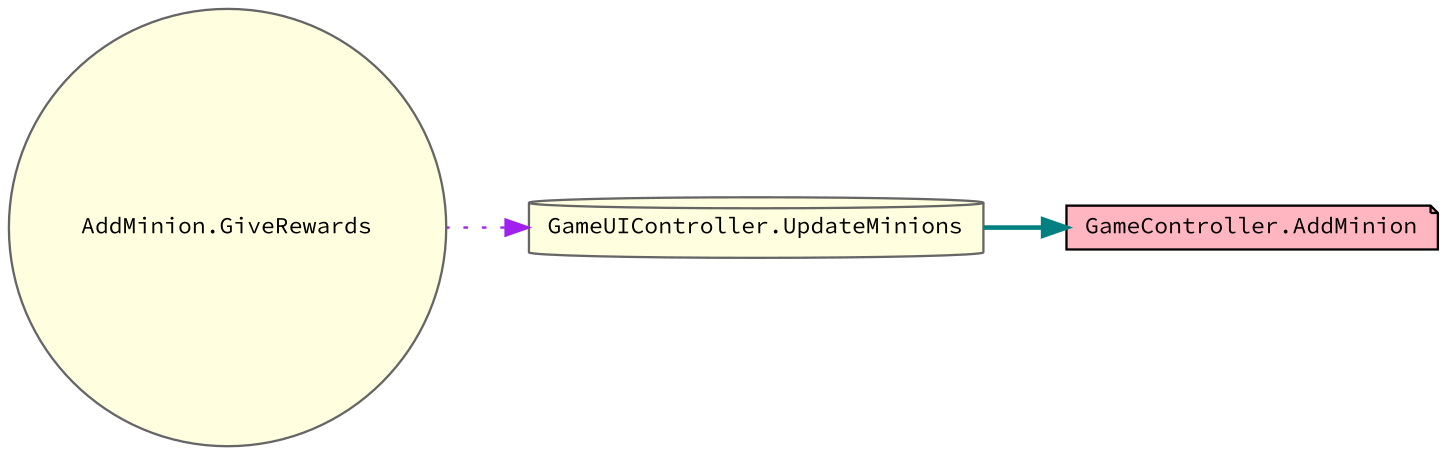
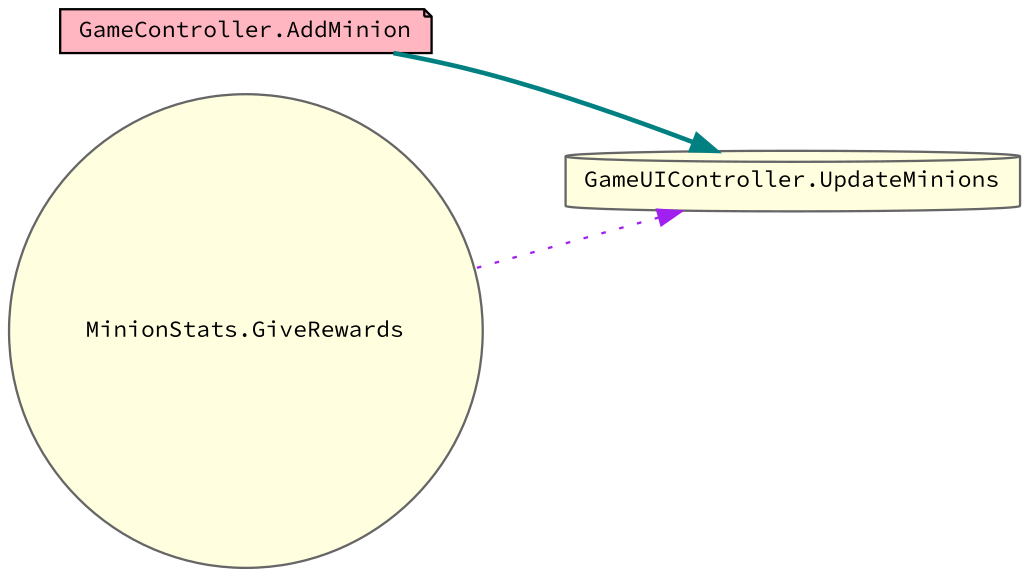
(228, 228) -> (246, 331)
(1013, 228) -> (546, 91)
